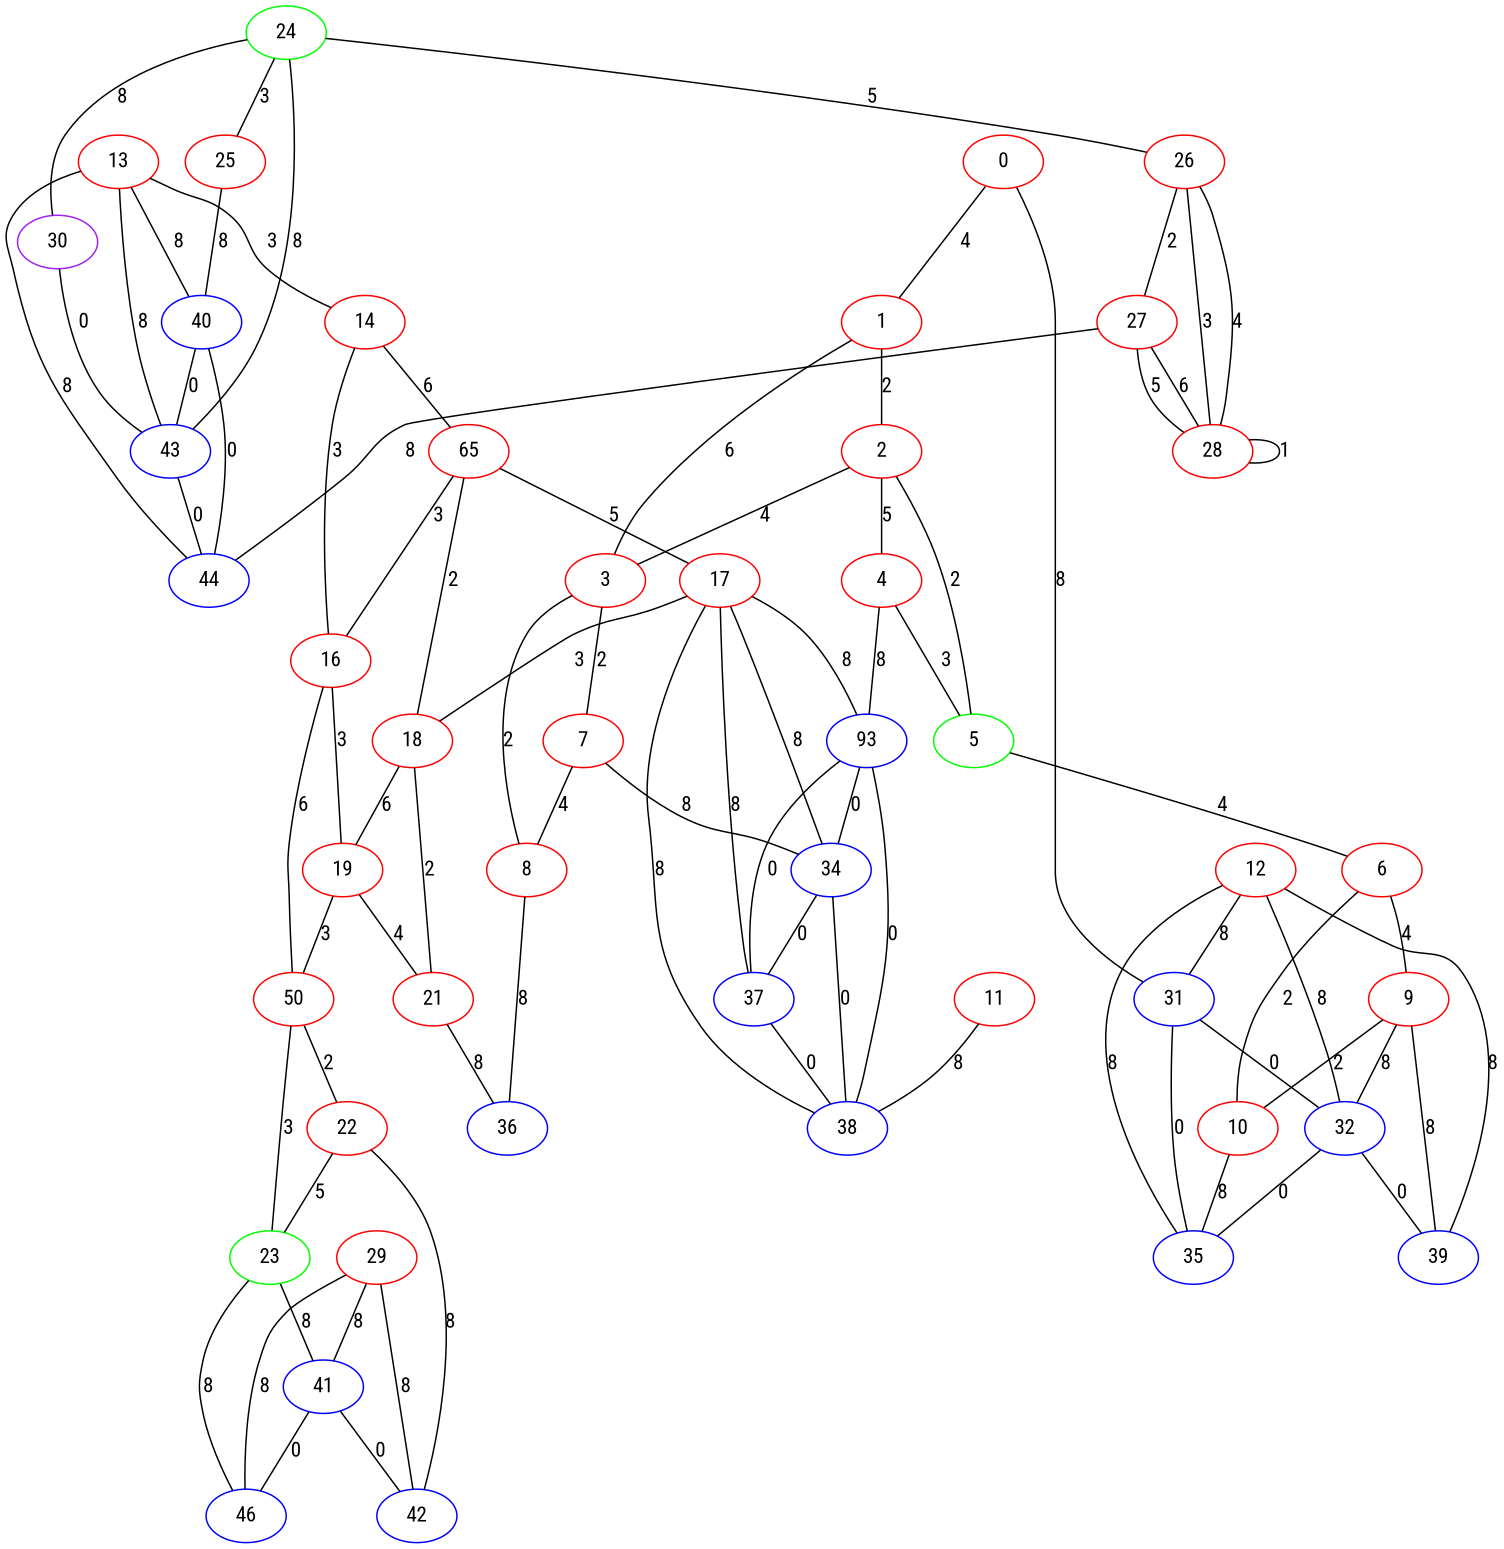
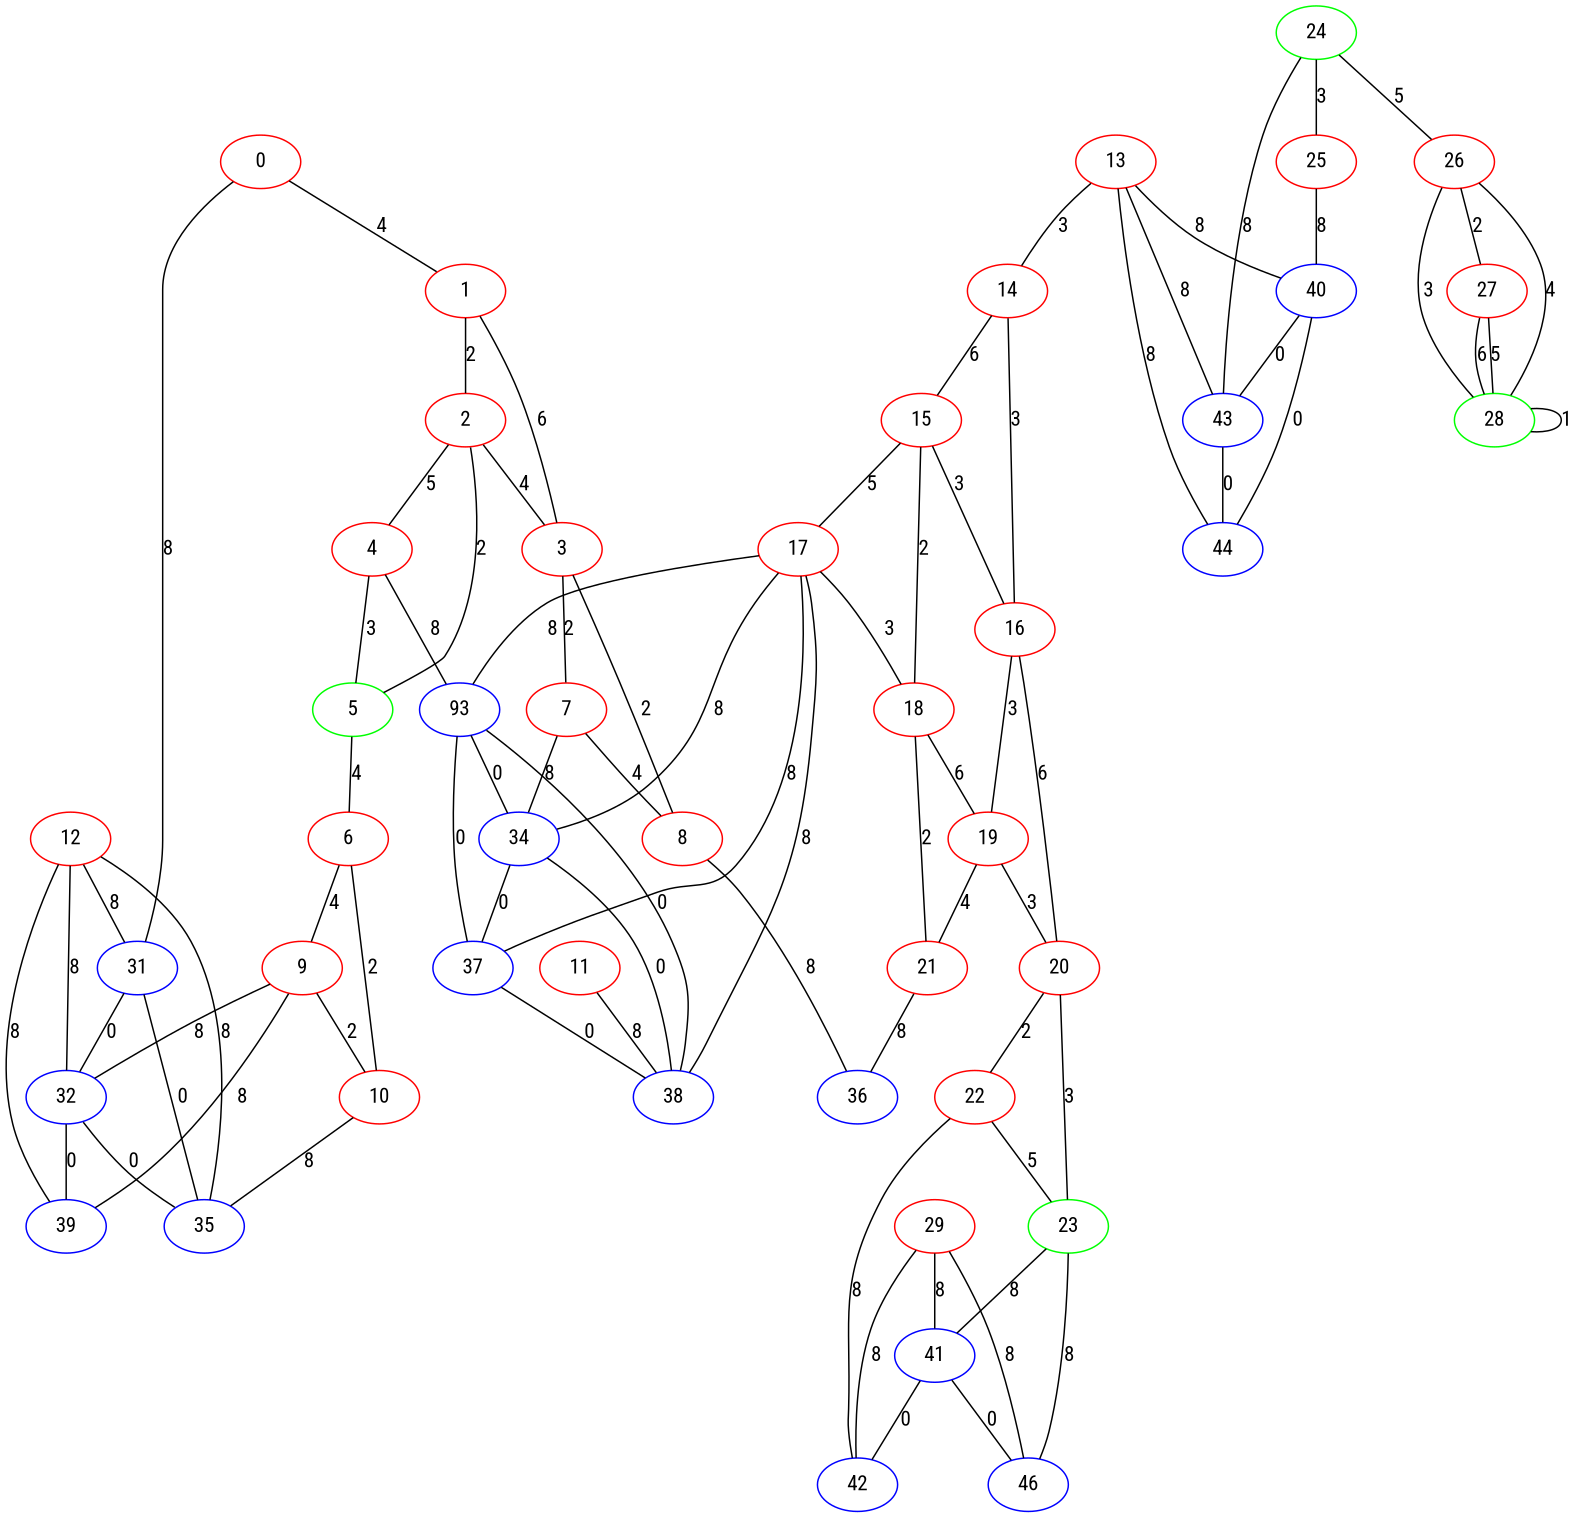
(58, 242) -> none
(643, 389) -> none
(469, 451) -> (921, 420)
(1213, 451) -> (1495, 420)
(294, 999) -> (1059, 968)
